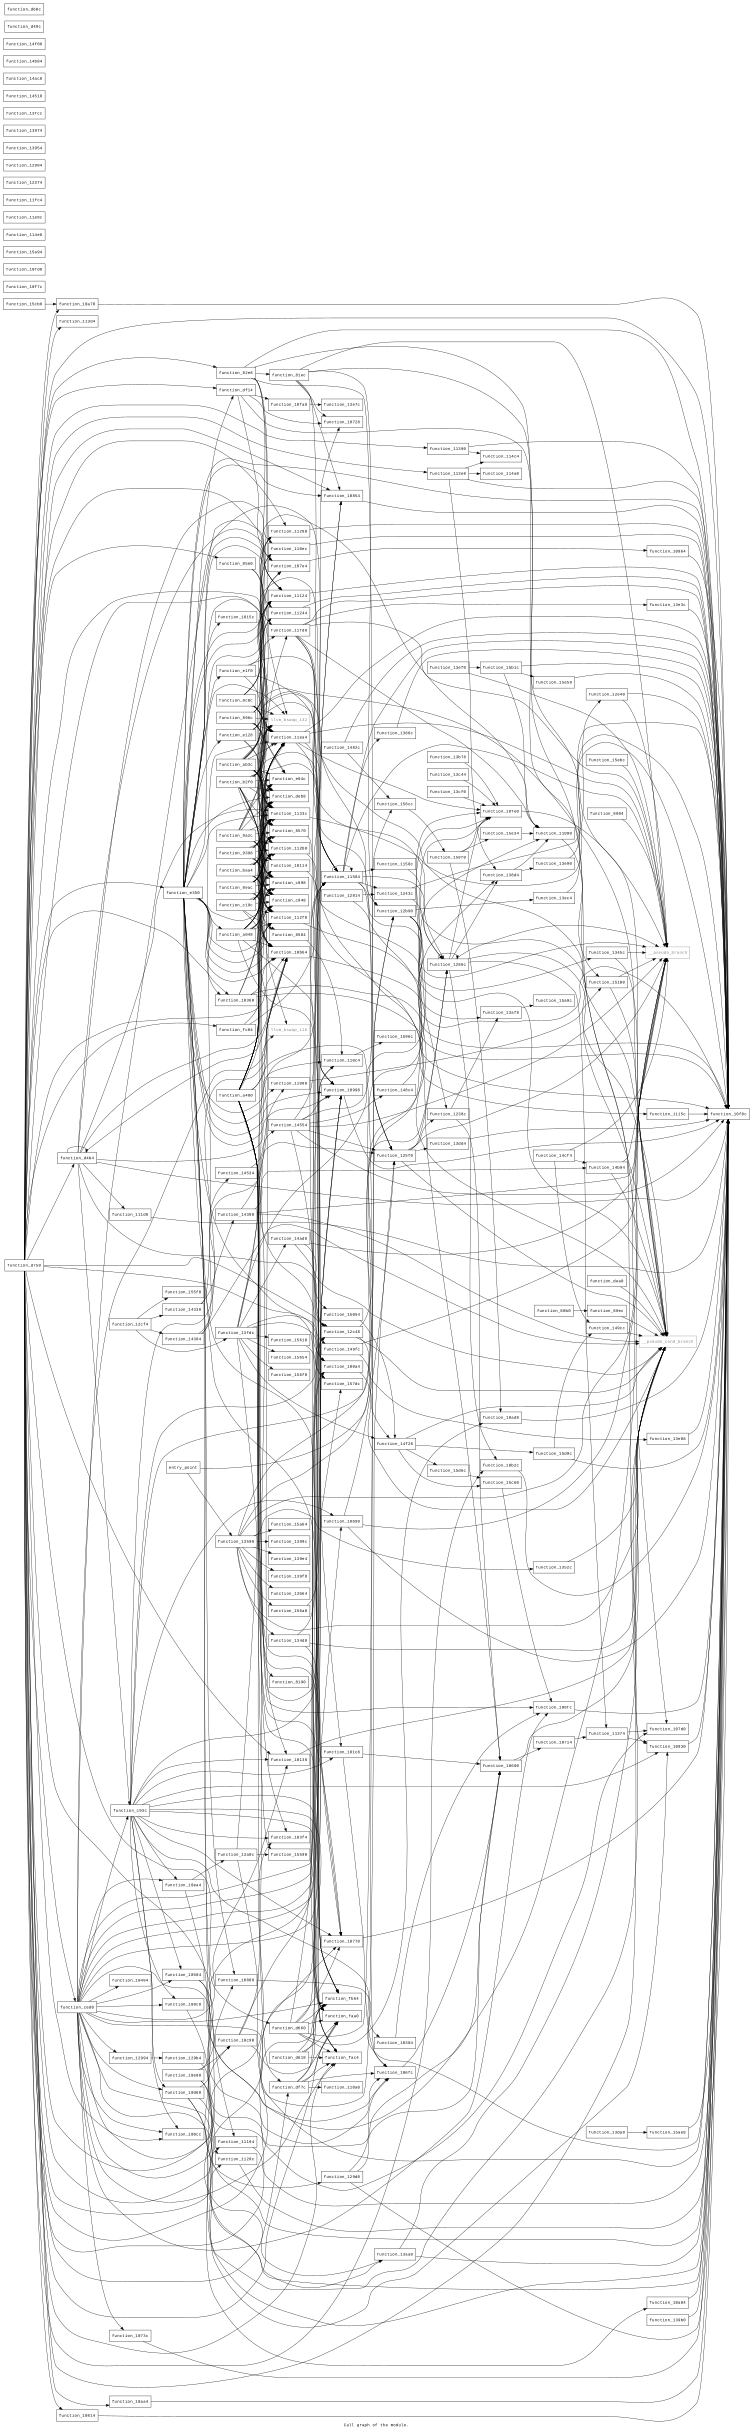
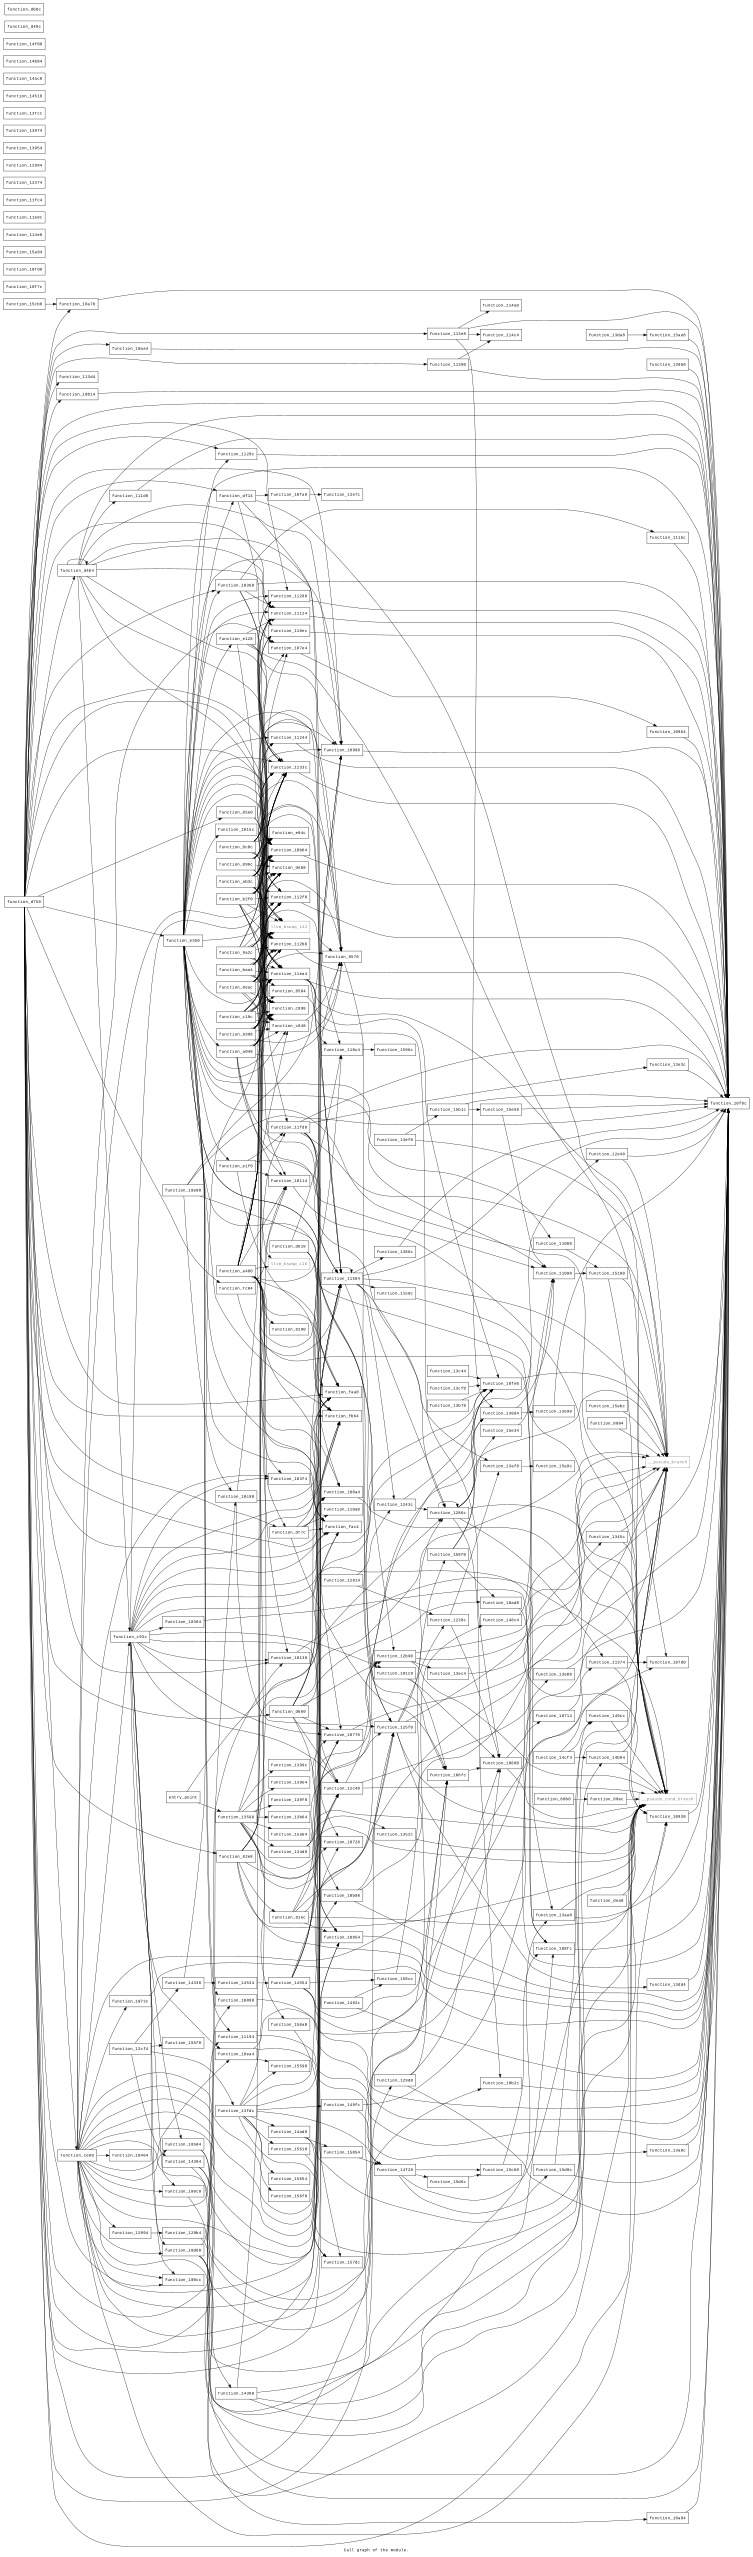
(524, 745) -> (519, 1192)
(263, 861) -> (325, 998)
(253, 1621) -> none
(261, 1855) -> (261, 2060)
